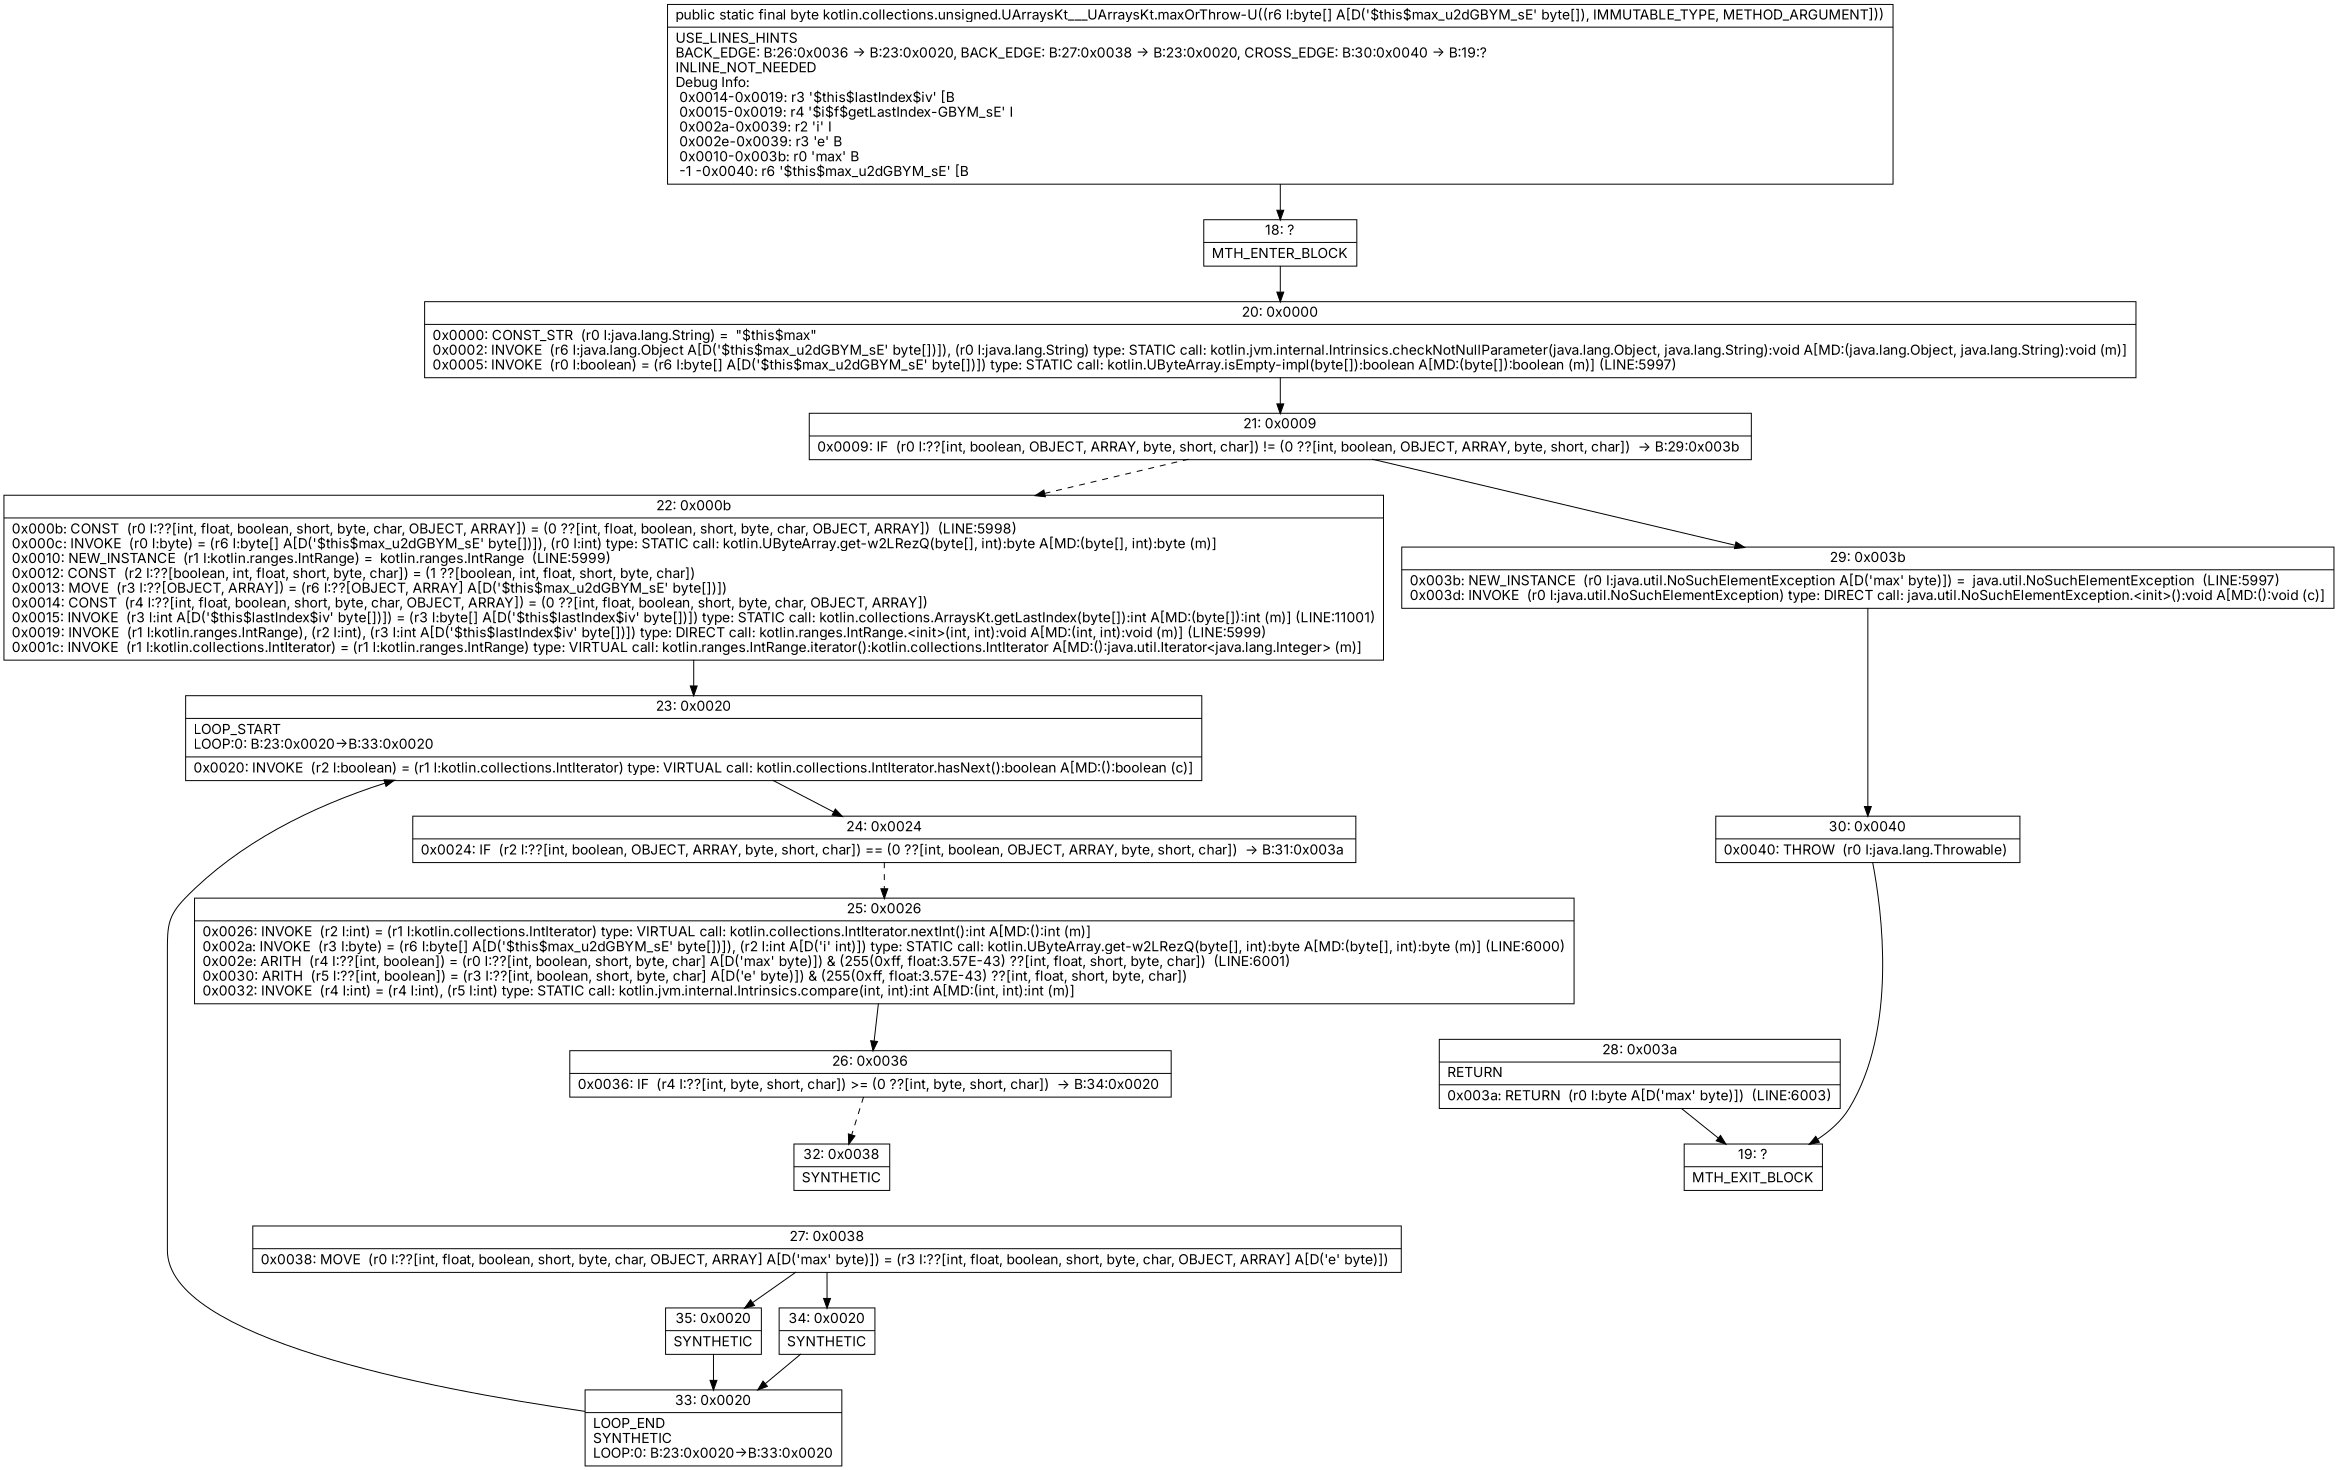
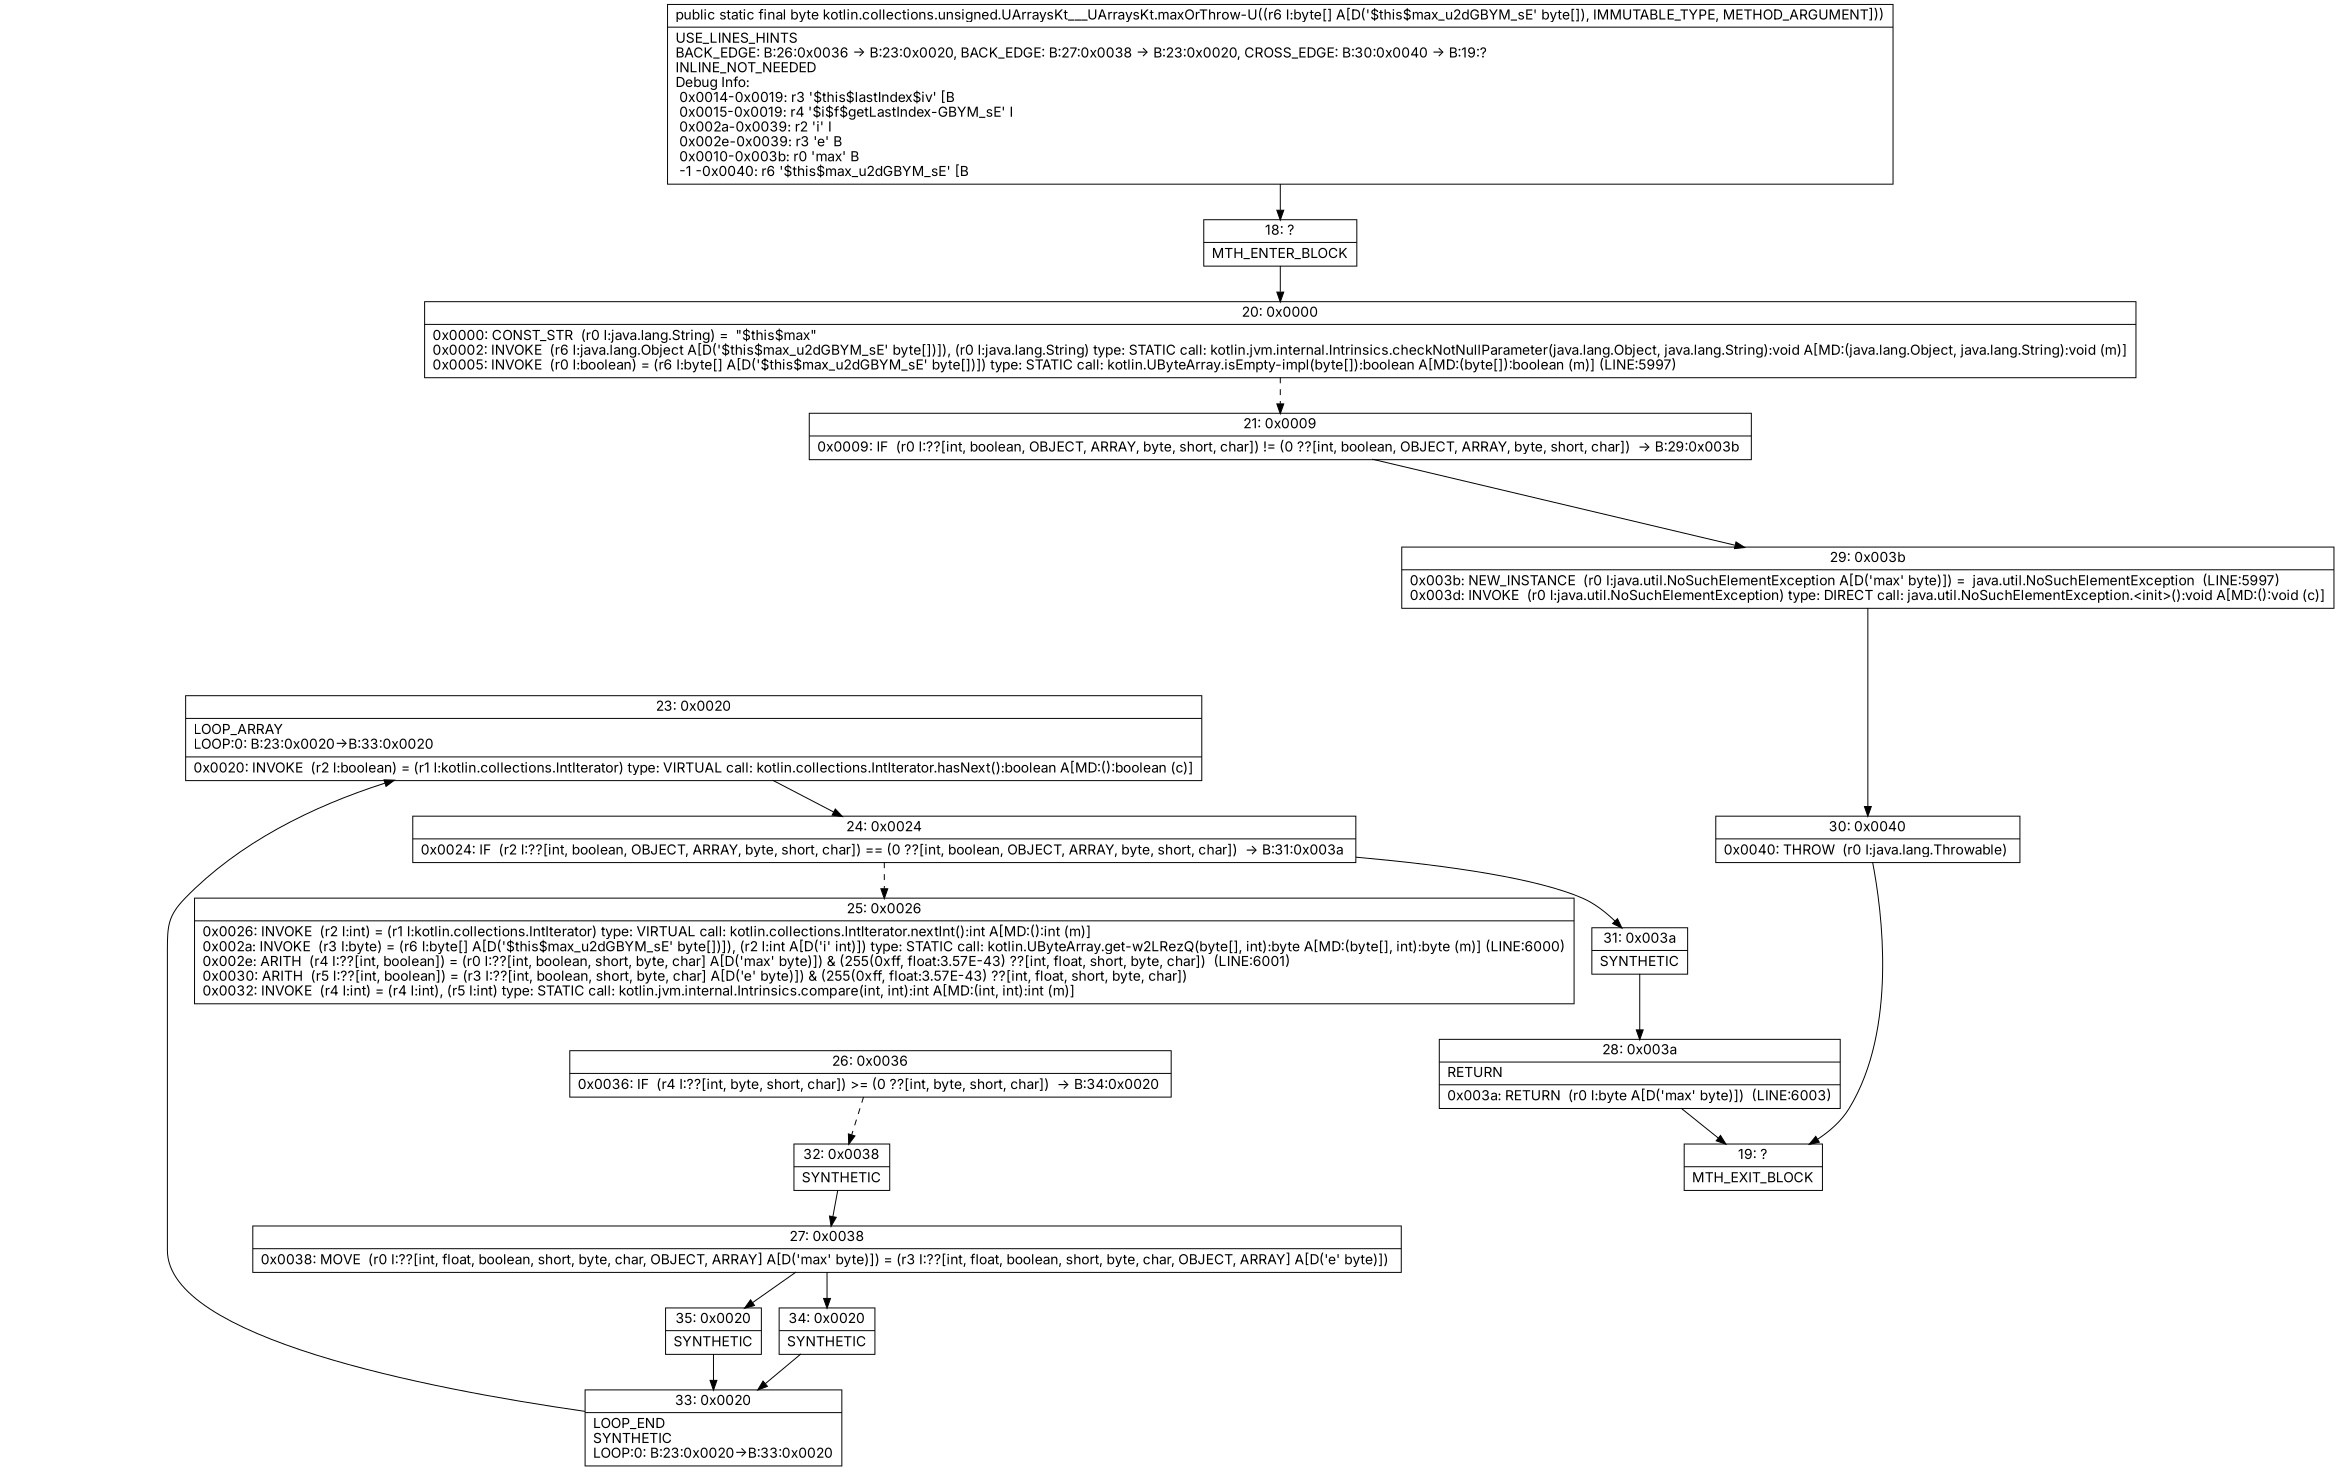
(1280, 391) -> (1280, 391)
(694, 578) -> none
(237, 730) -> (238, 730)
none -> (1640, 951)
(876, 1022) -> none
none -> (835, 1203)
